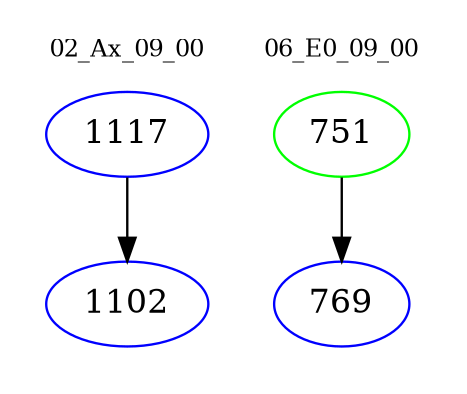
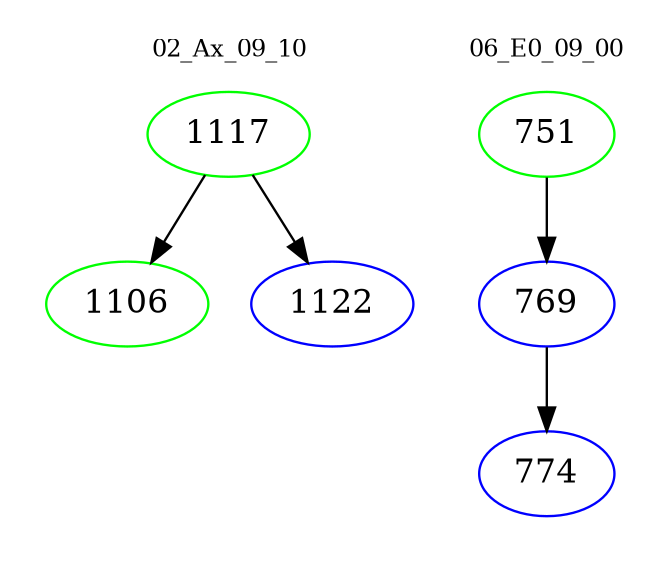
(127, 51) -> (230, 51)
(127, 134) -> (229, 134)
none -> (127, 304)
(127, 304) -> (332, 304)
none -> (547, 474)
